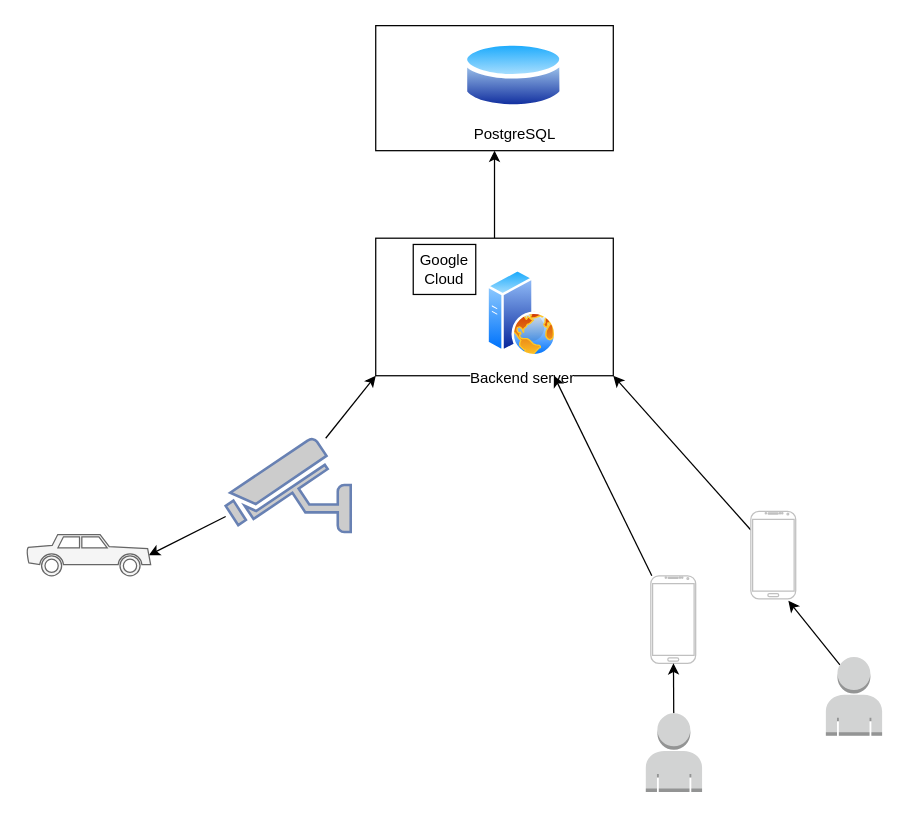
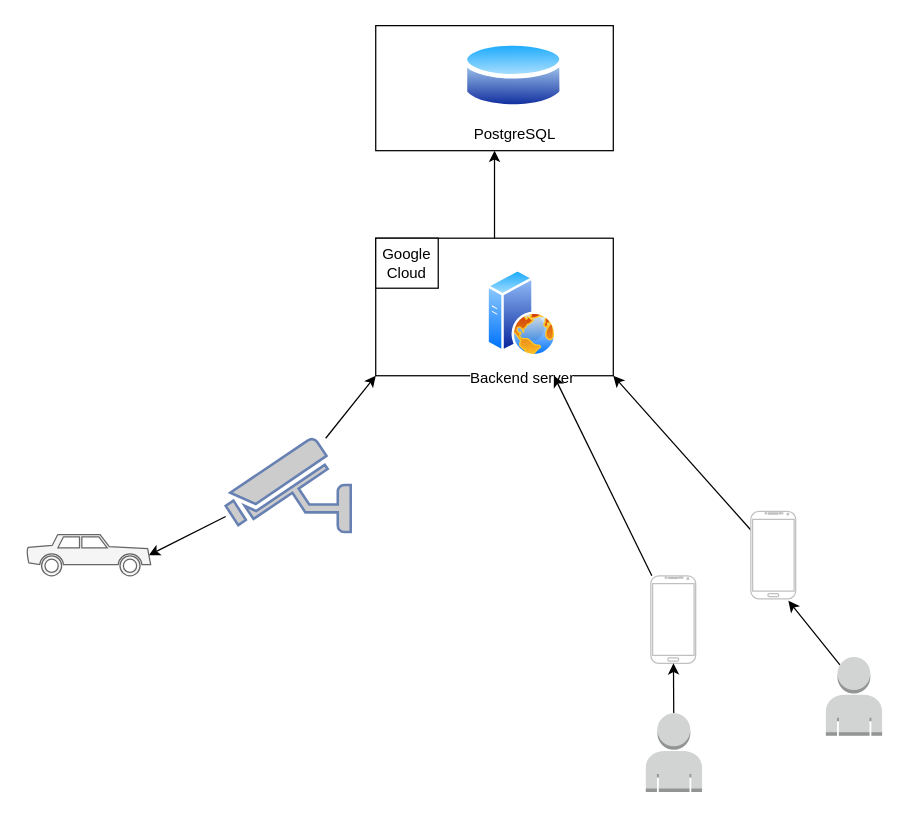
(444, 269) -> (407, 263)
